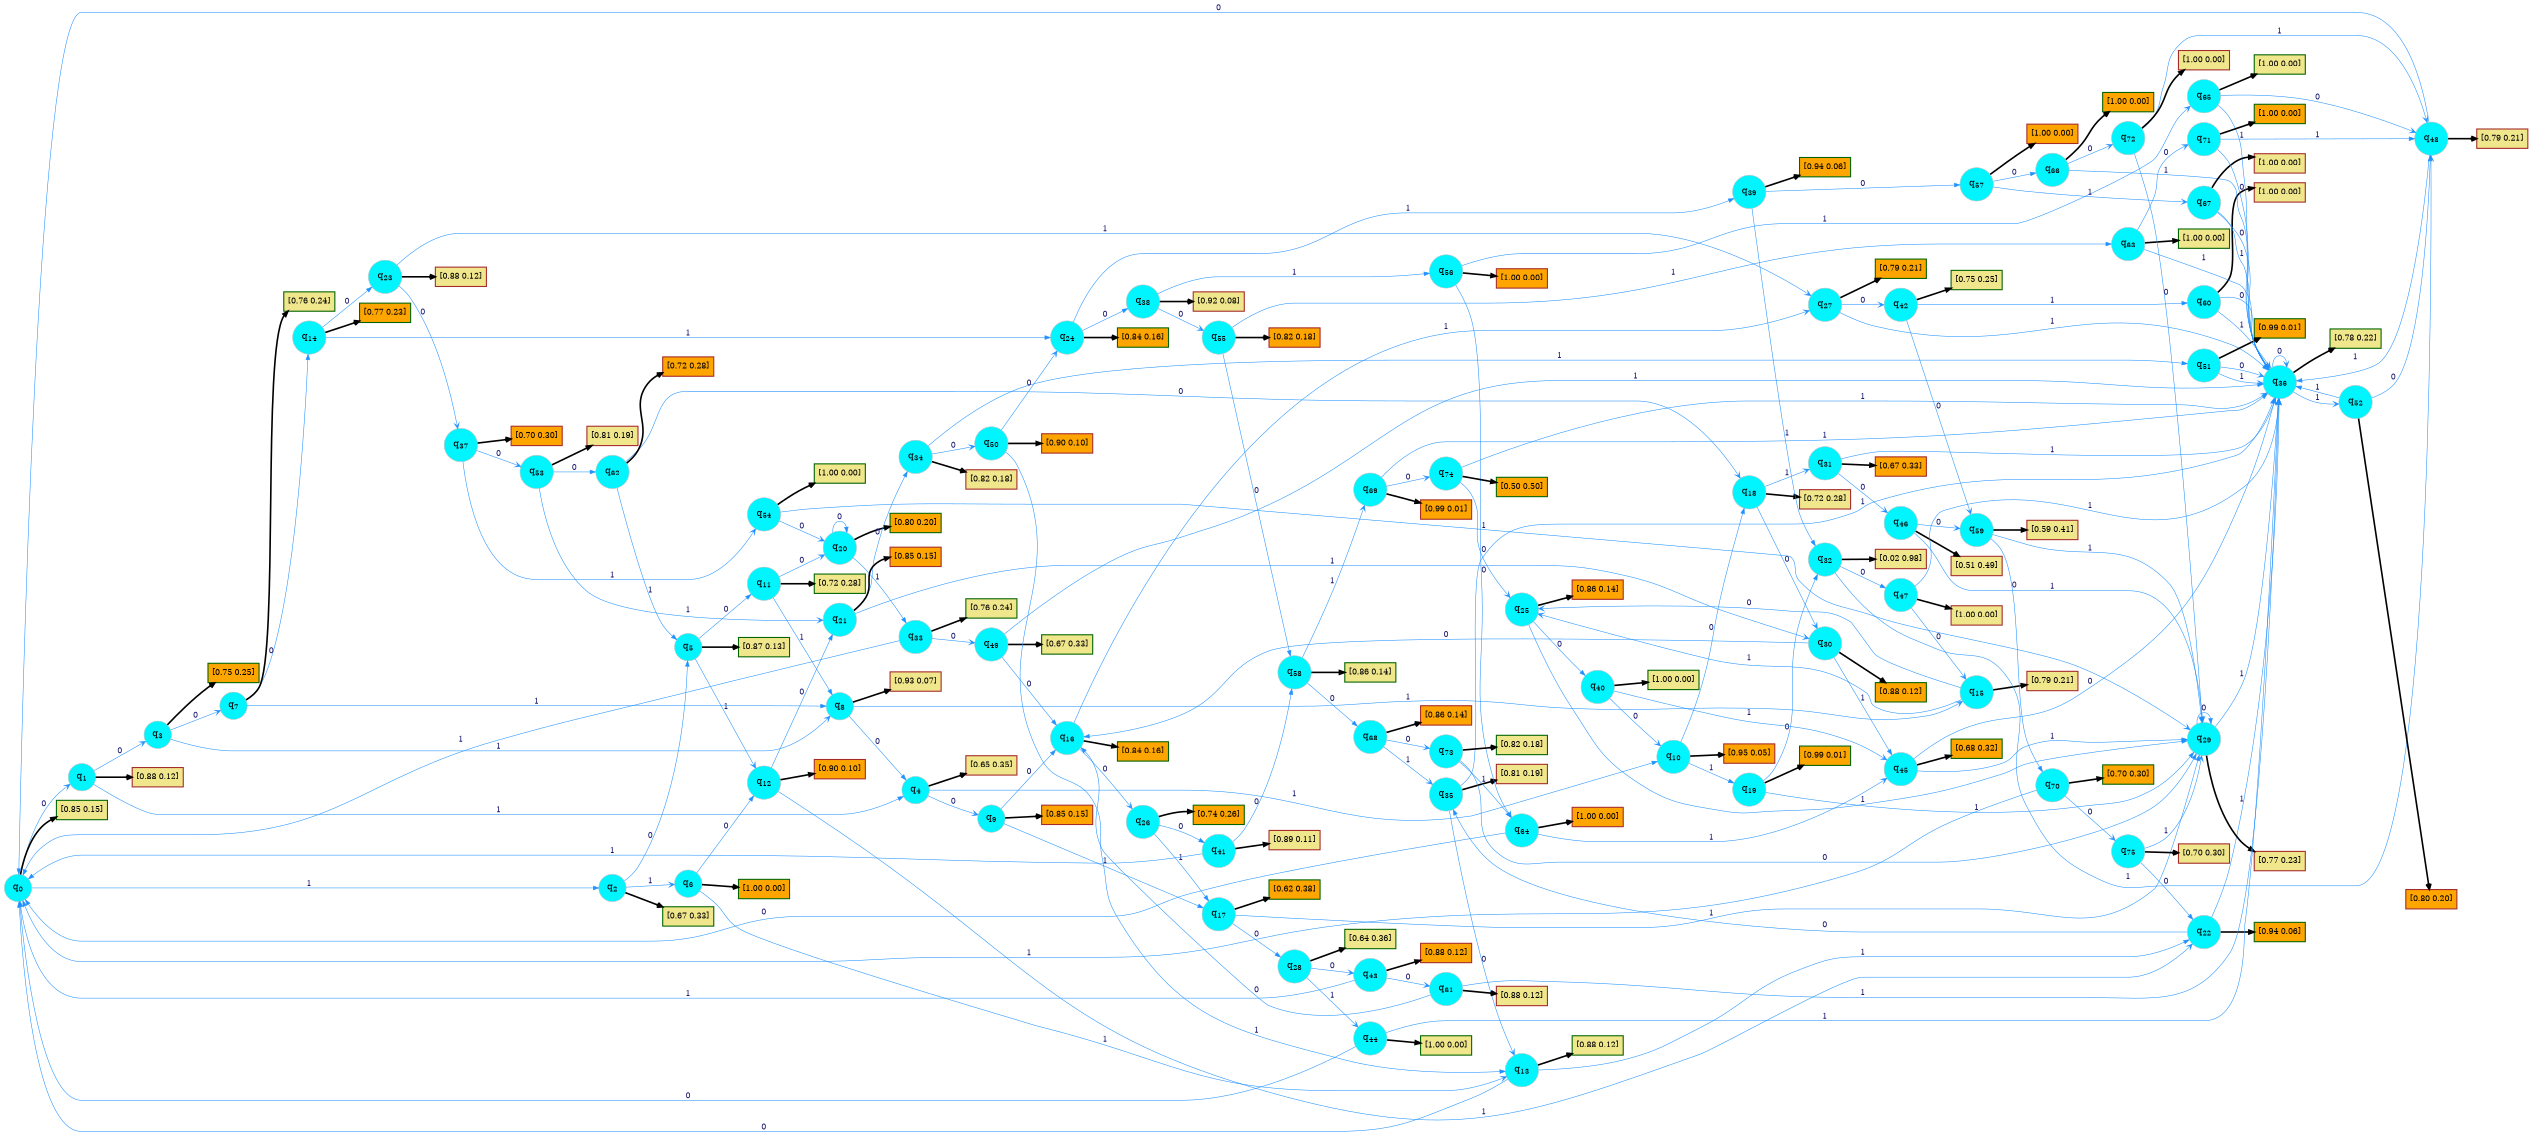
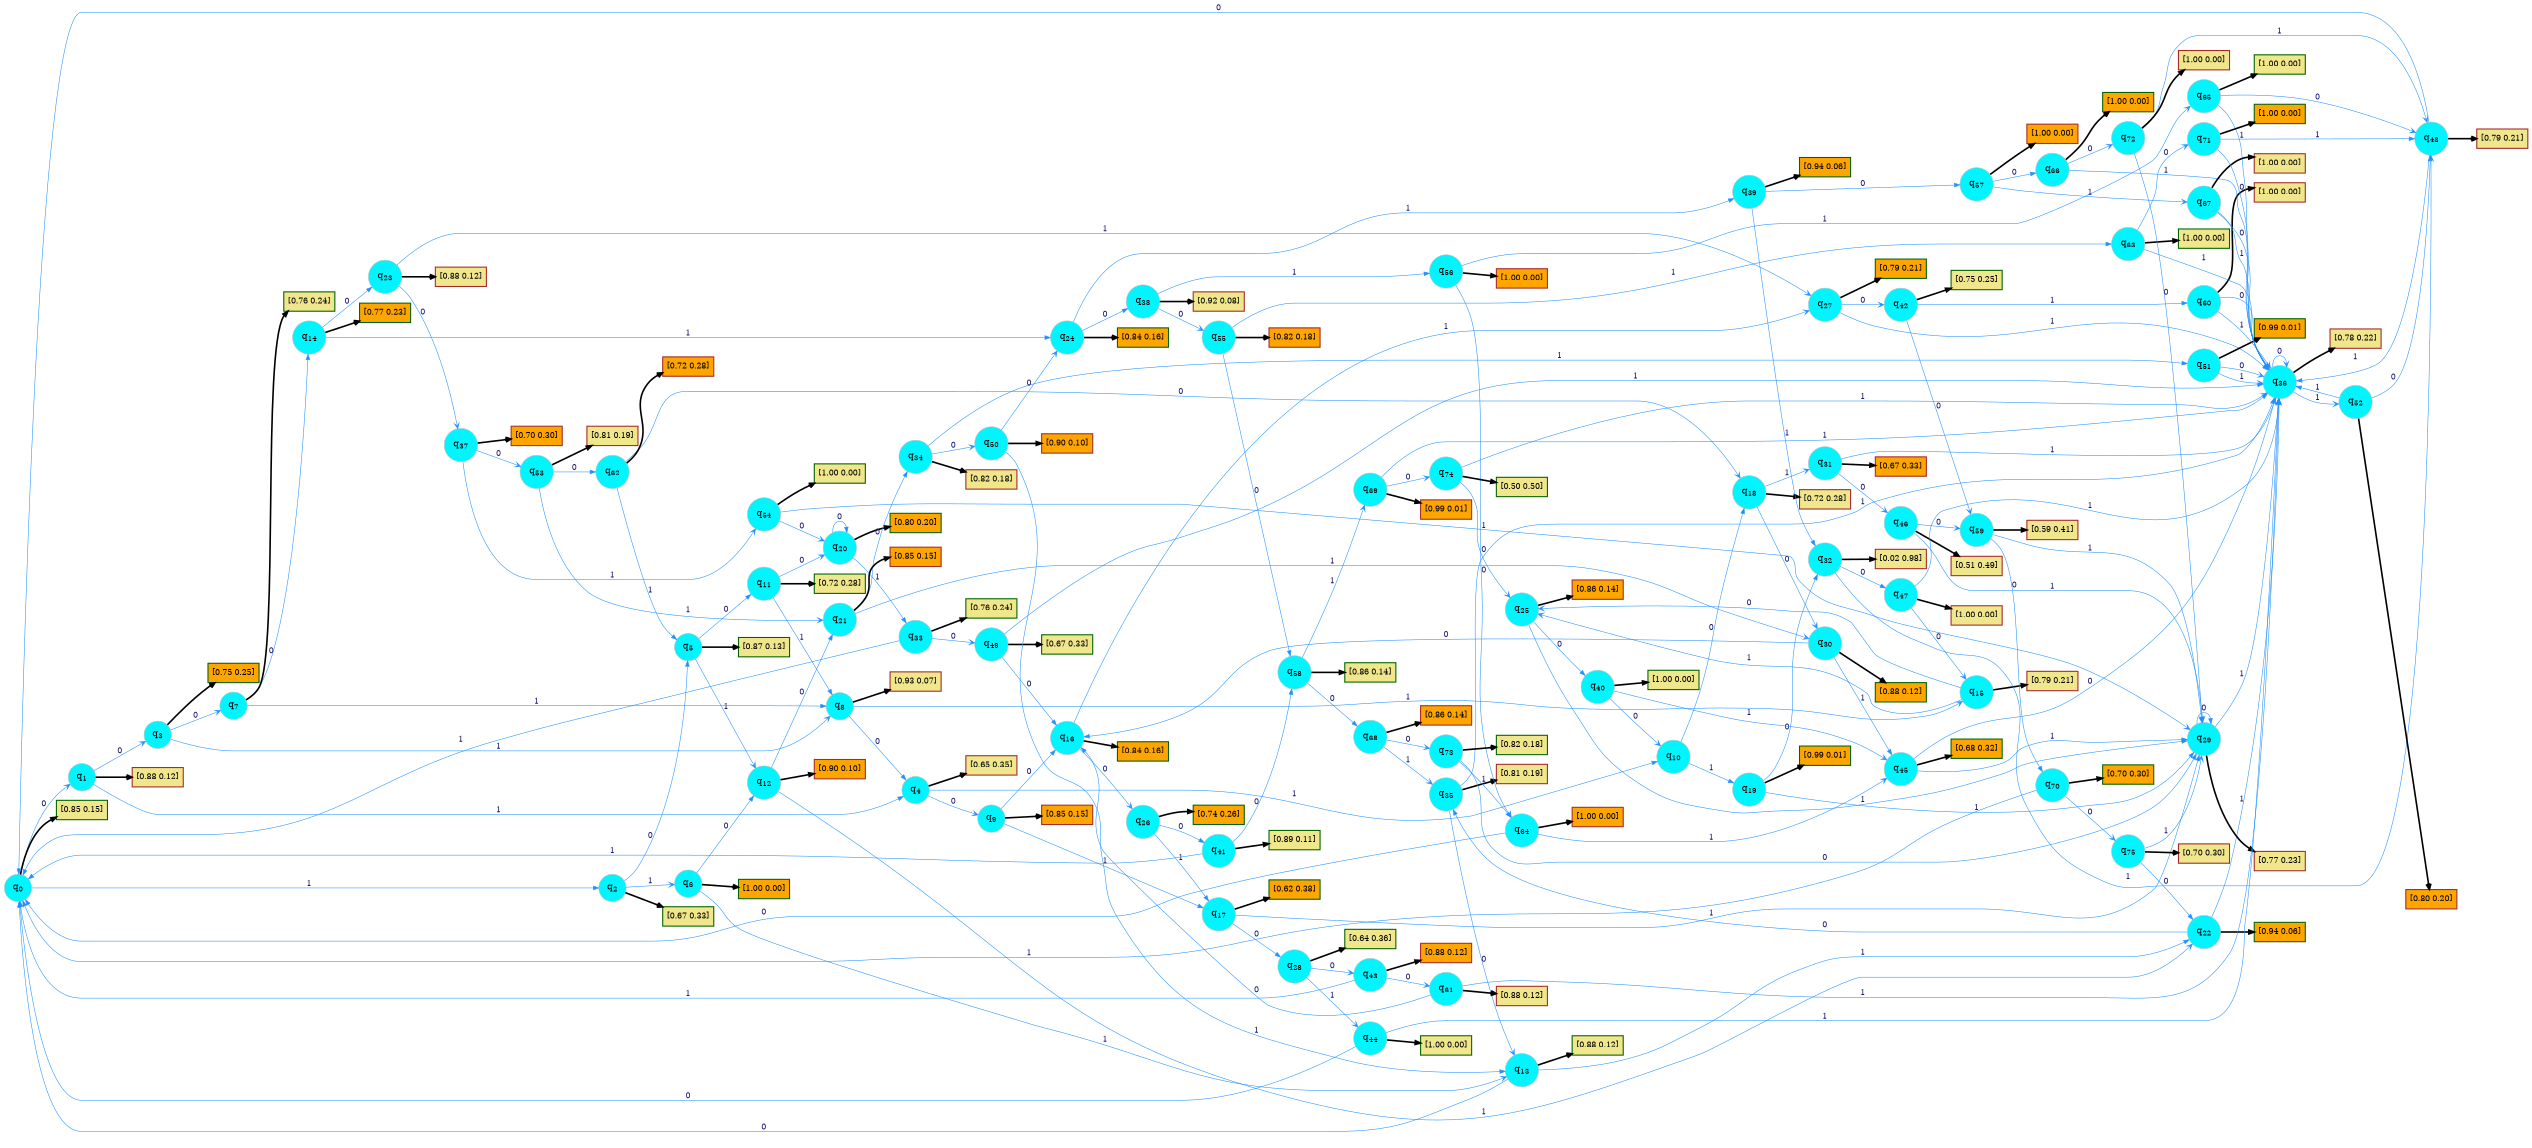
(2356, 339) -> (2356, 339)
(1522, 487) -> (1522, 487)
(1749, 754) -> none
(1295, 840) -> (1295, 840)
